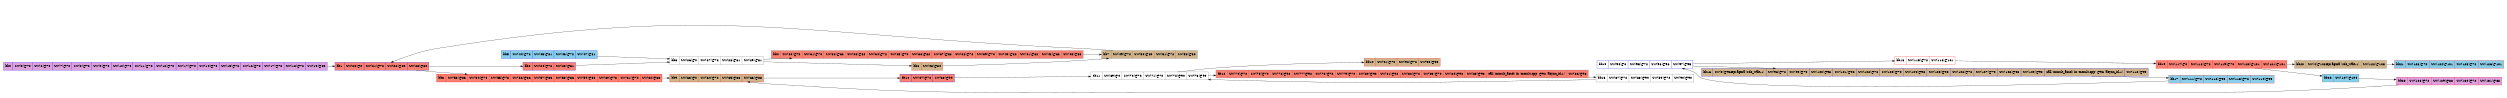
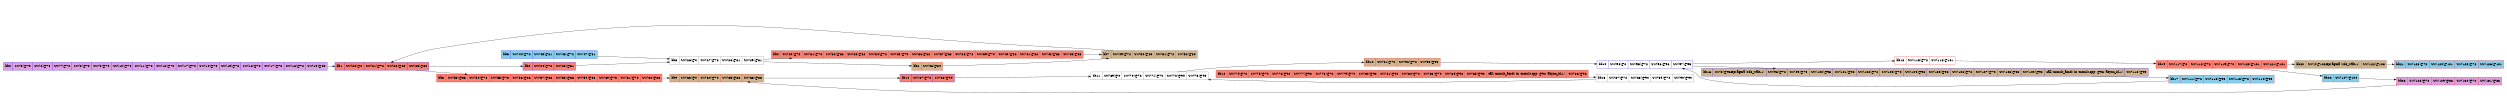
none -> (1517, 63)
(1211, 75) -> none
